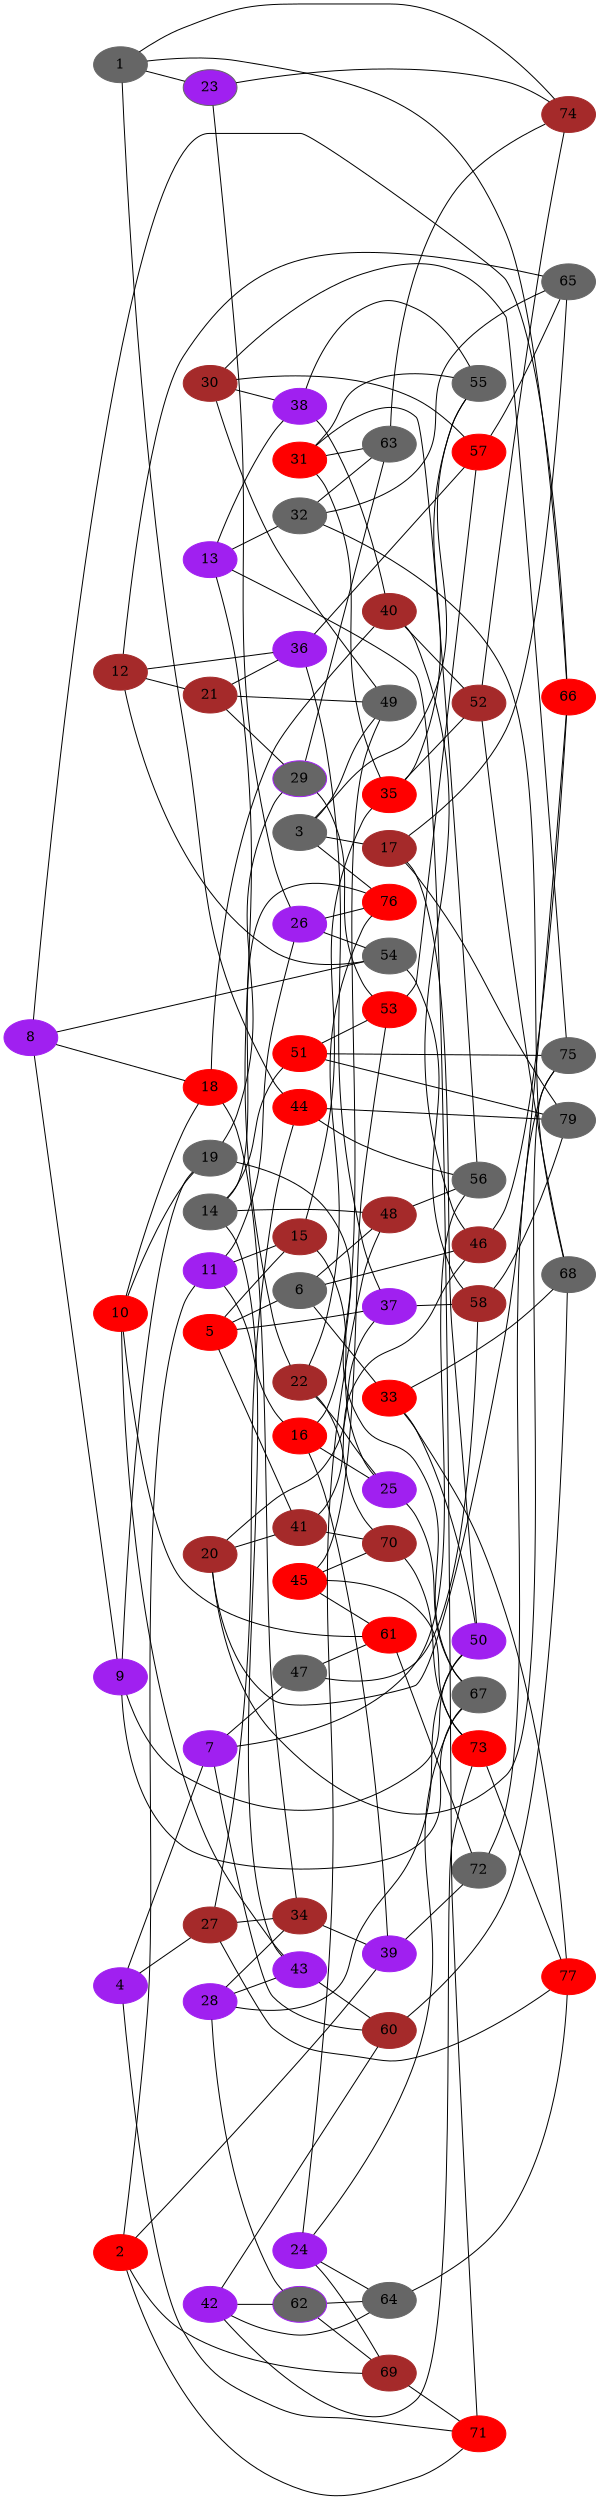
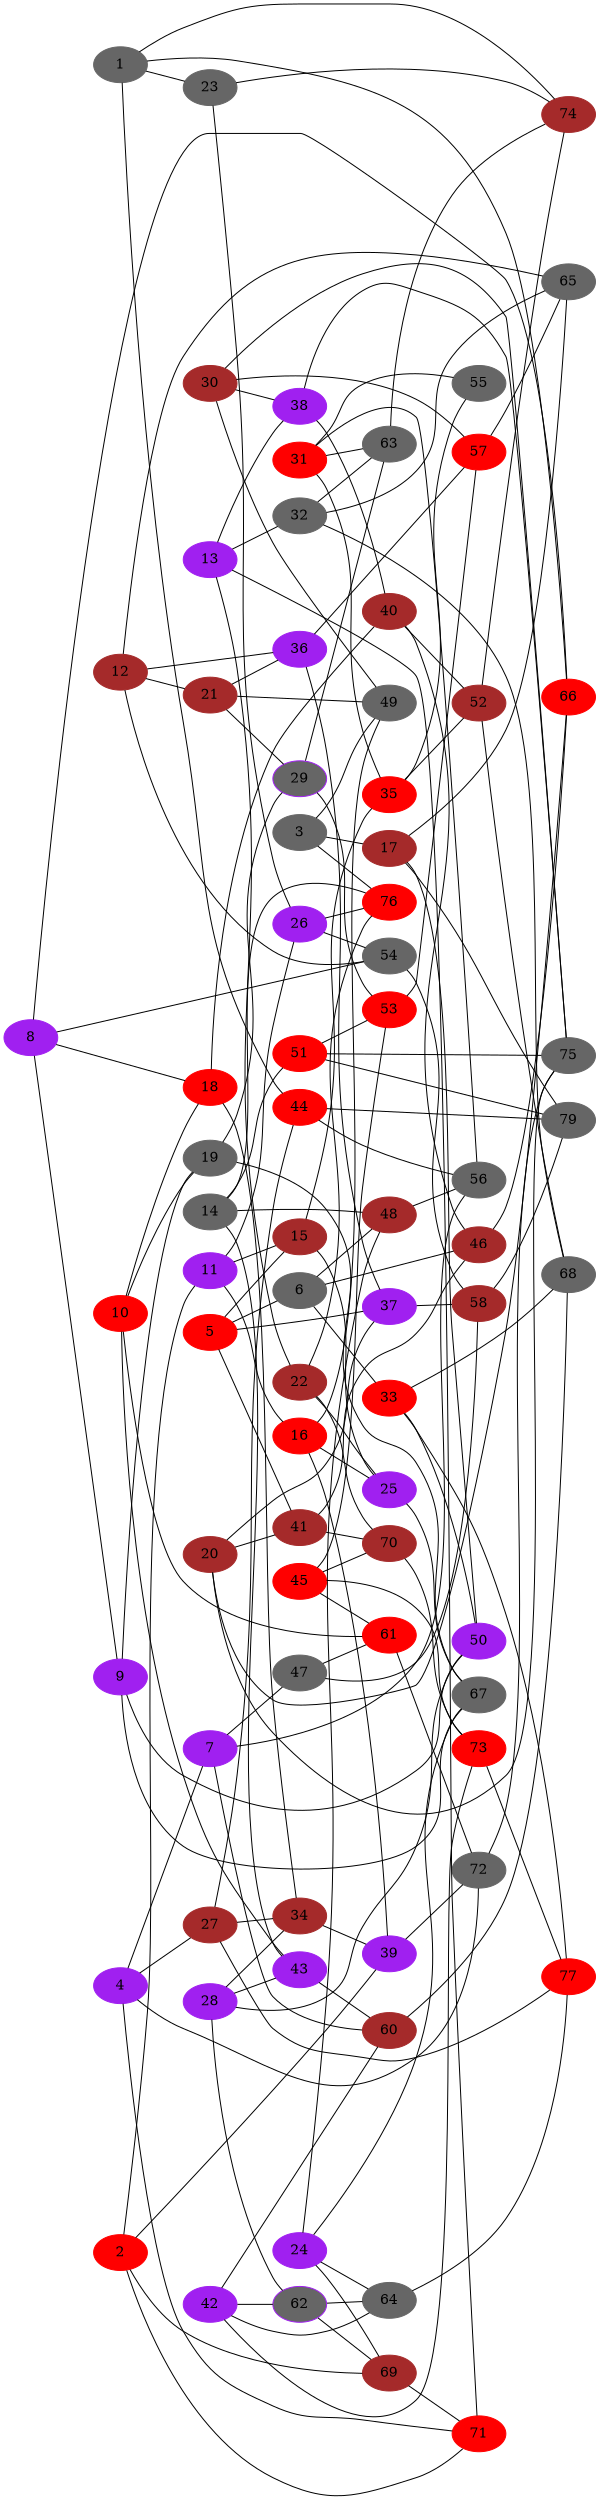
(210, 88) -> (210, 88)
(379, 302) -> (495, 339)
(446, 621) -> none
none -> (363, 2083)
